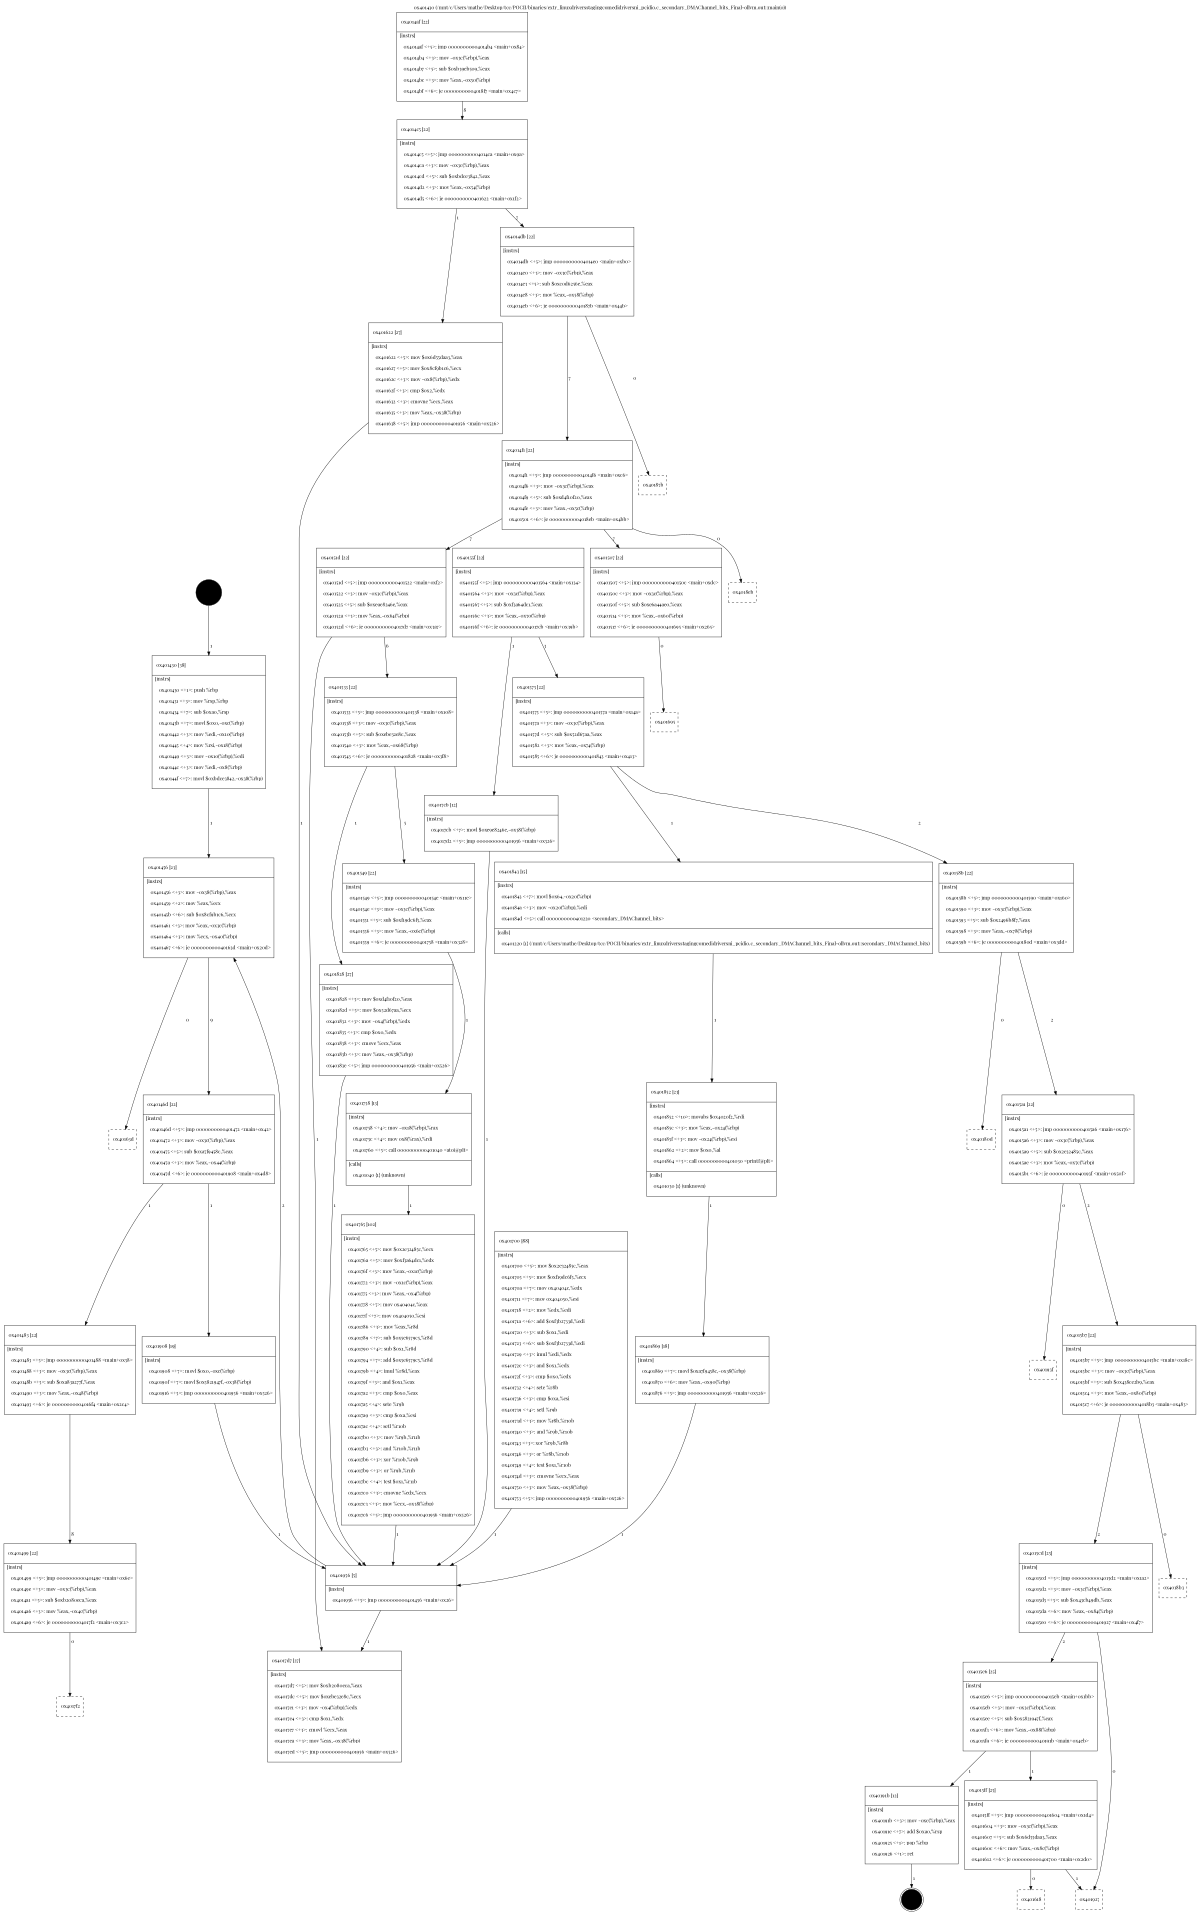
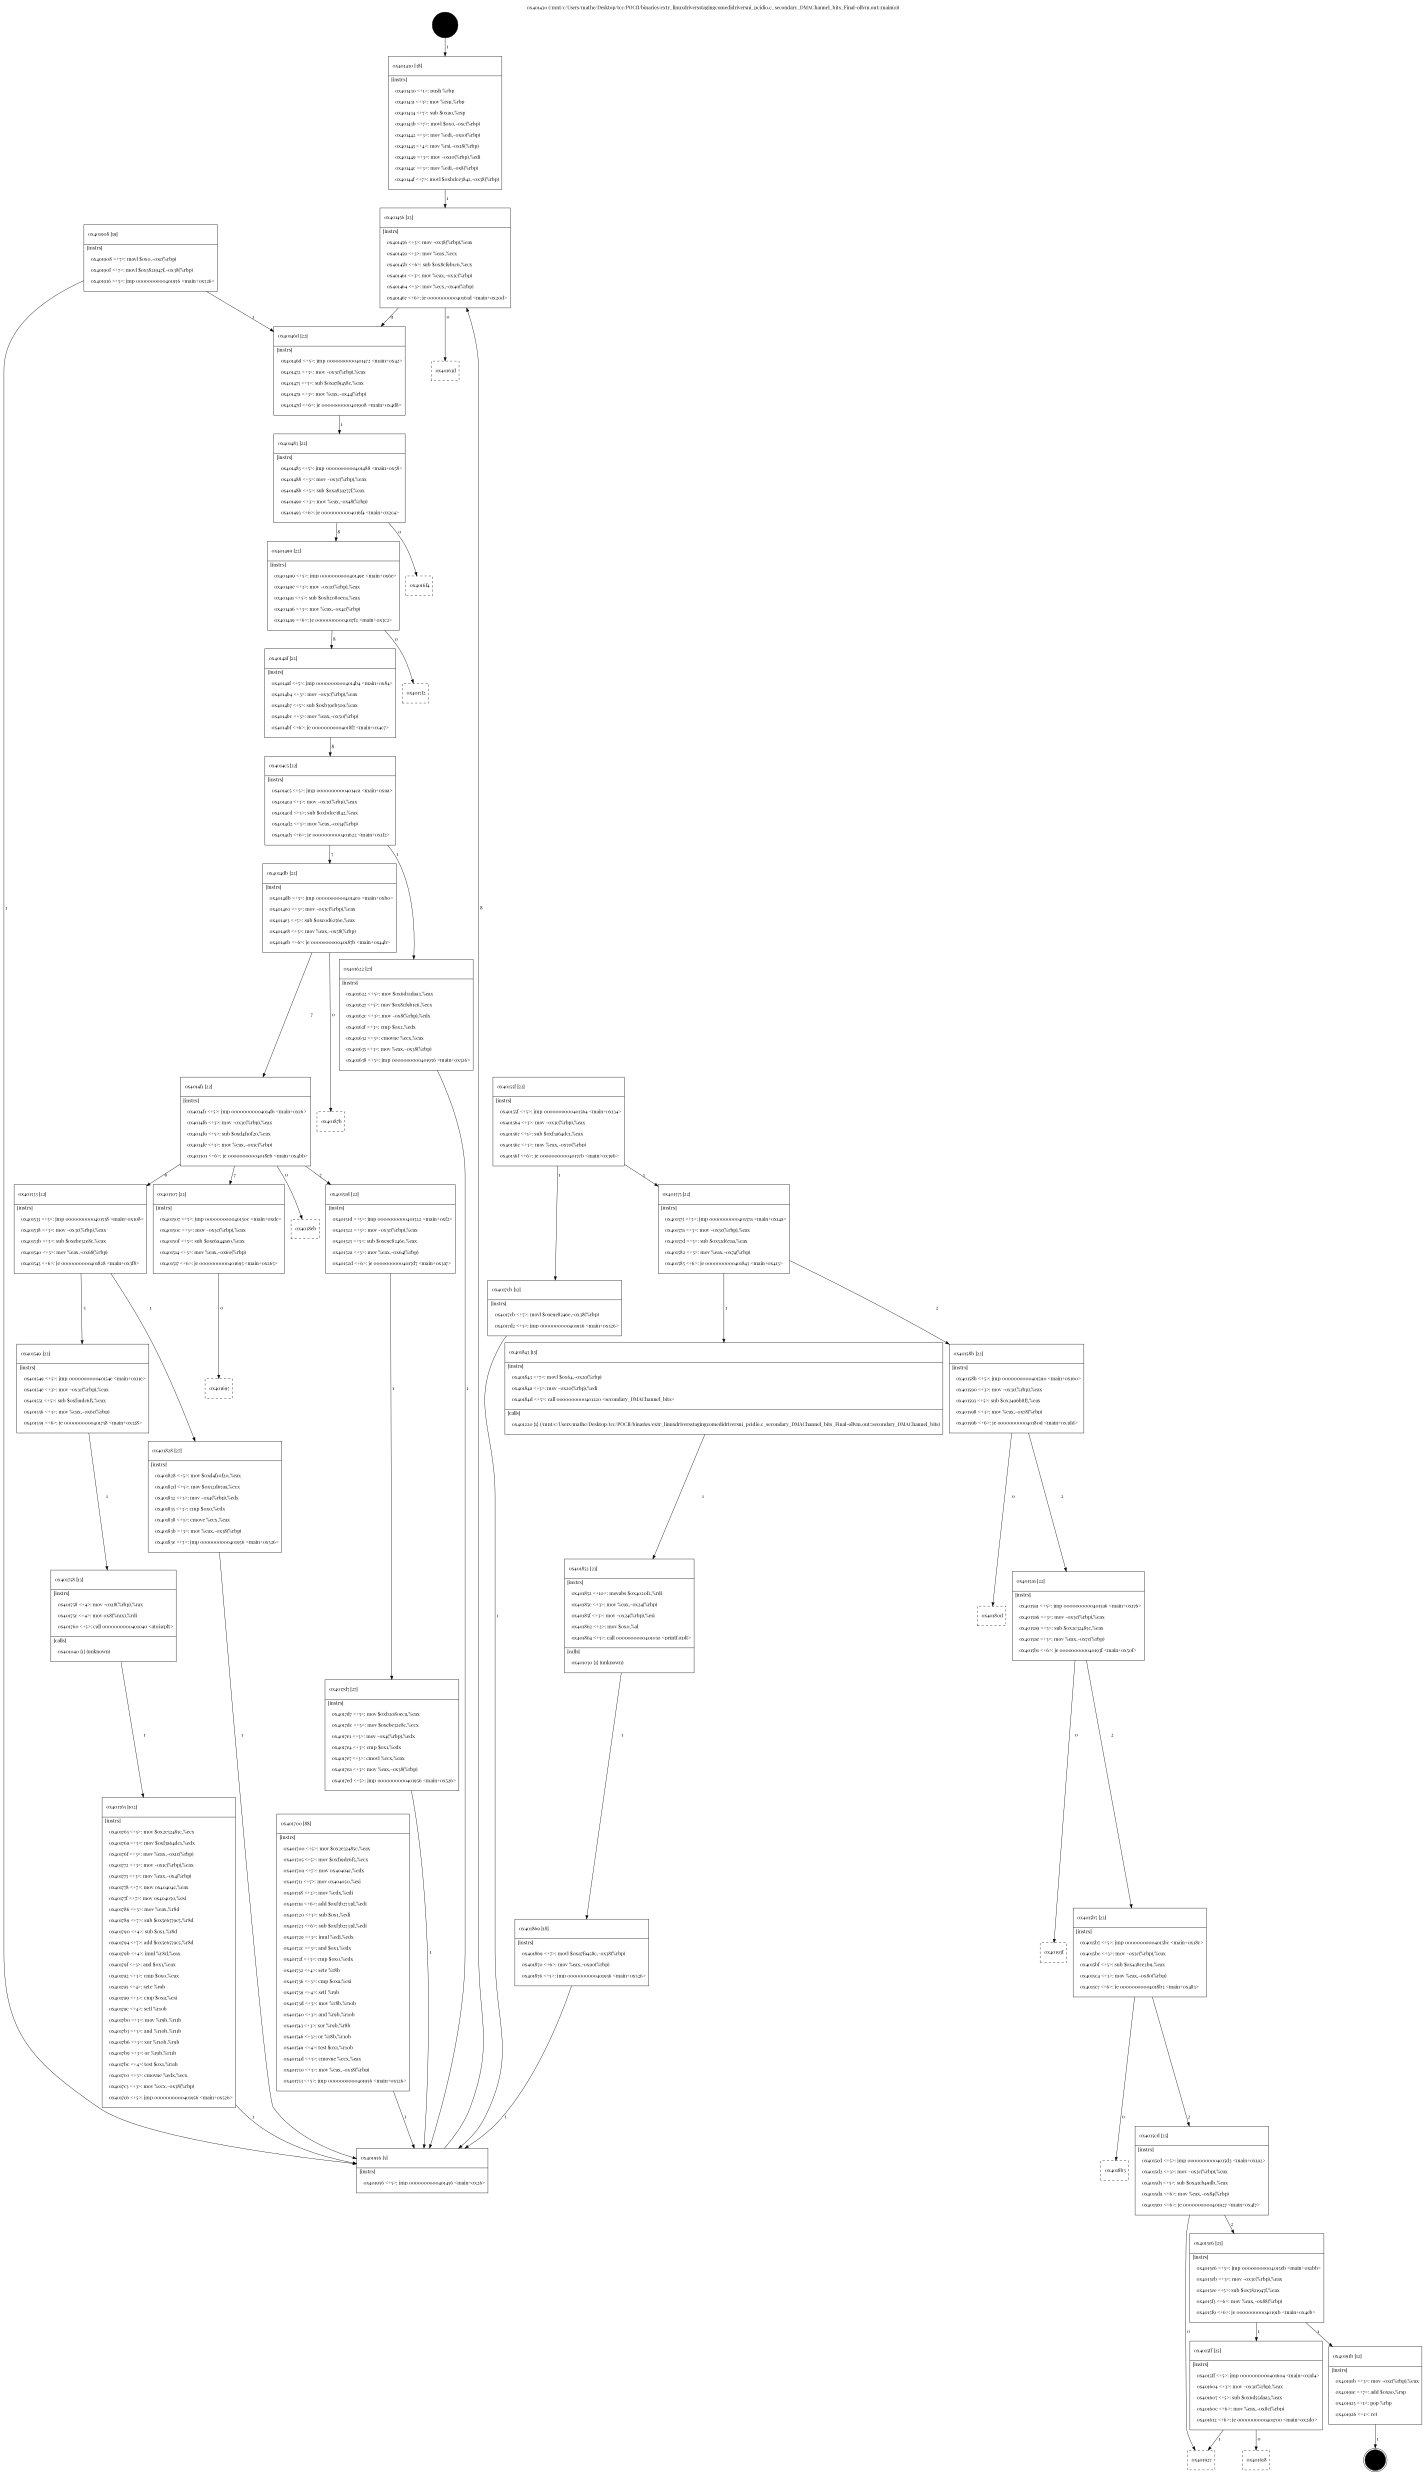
none -> (419, 586)
none -> (332, 638)
(386, 656) -> (165, 1174)
(283, 1206) -> (481, 908)
(209, 1258) -> (238, 311)
(372, 1629) -> (428, 1967)
